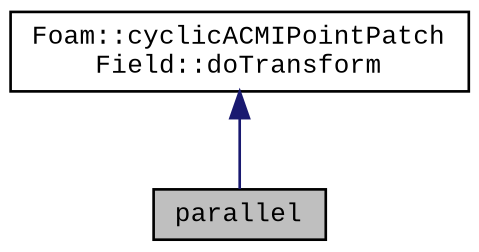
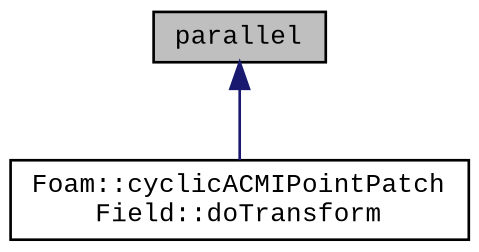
(240, 154) -> (240, 125)
